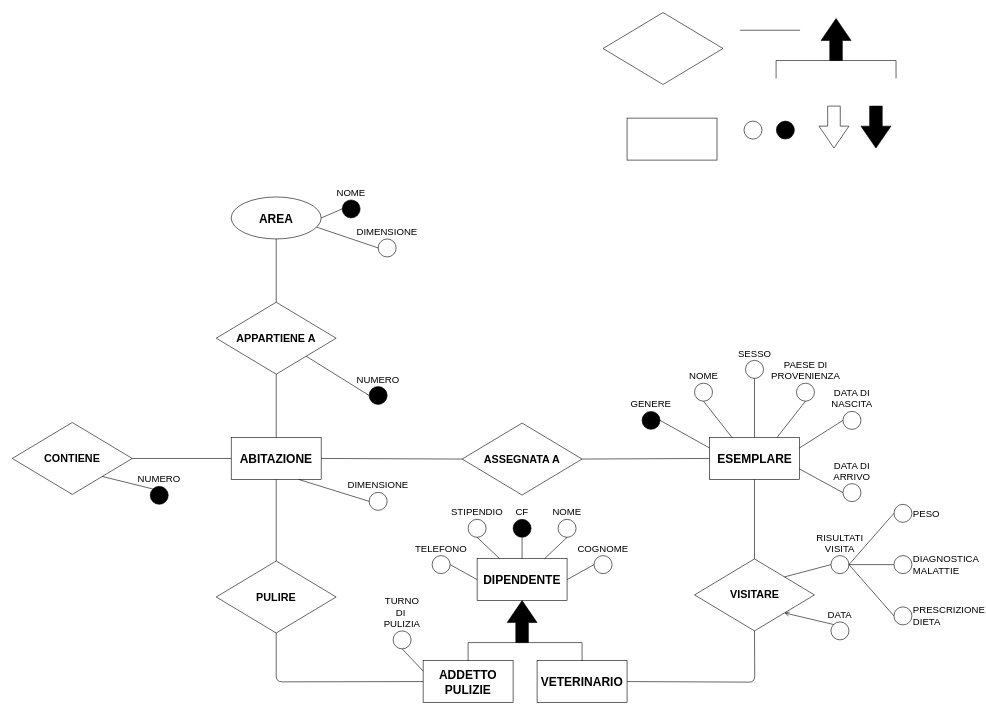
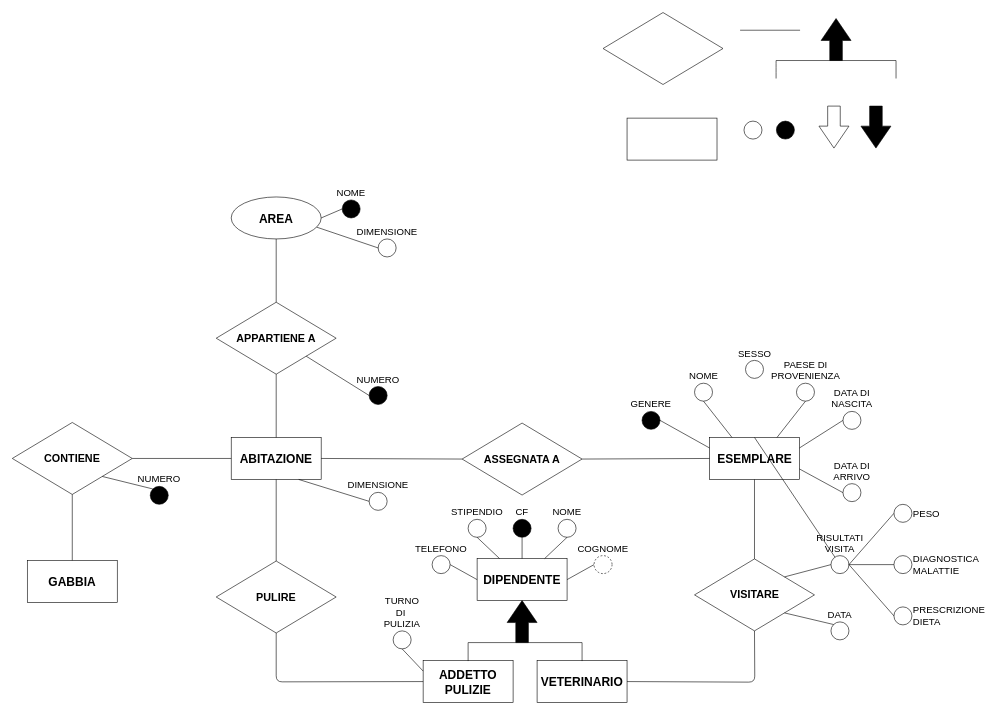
(755, 408) -> (795, 497)
none -> (72, 527)
(603, 565) -> (603, 565)
none -> (72, 581)
(788, 614) -> (788, 614)
